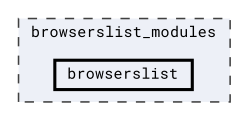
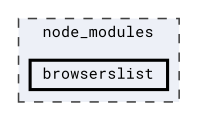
(124, 33) -> (99, 33)
